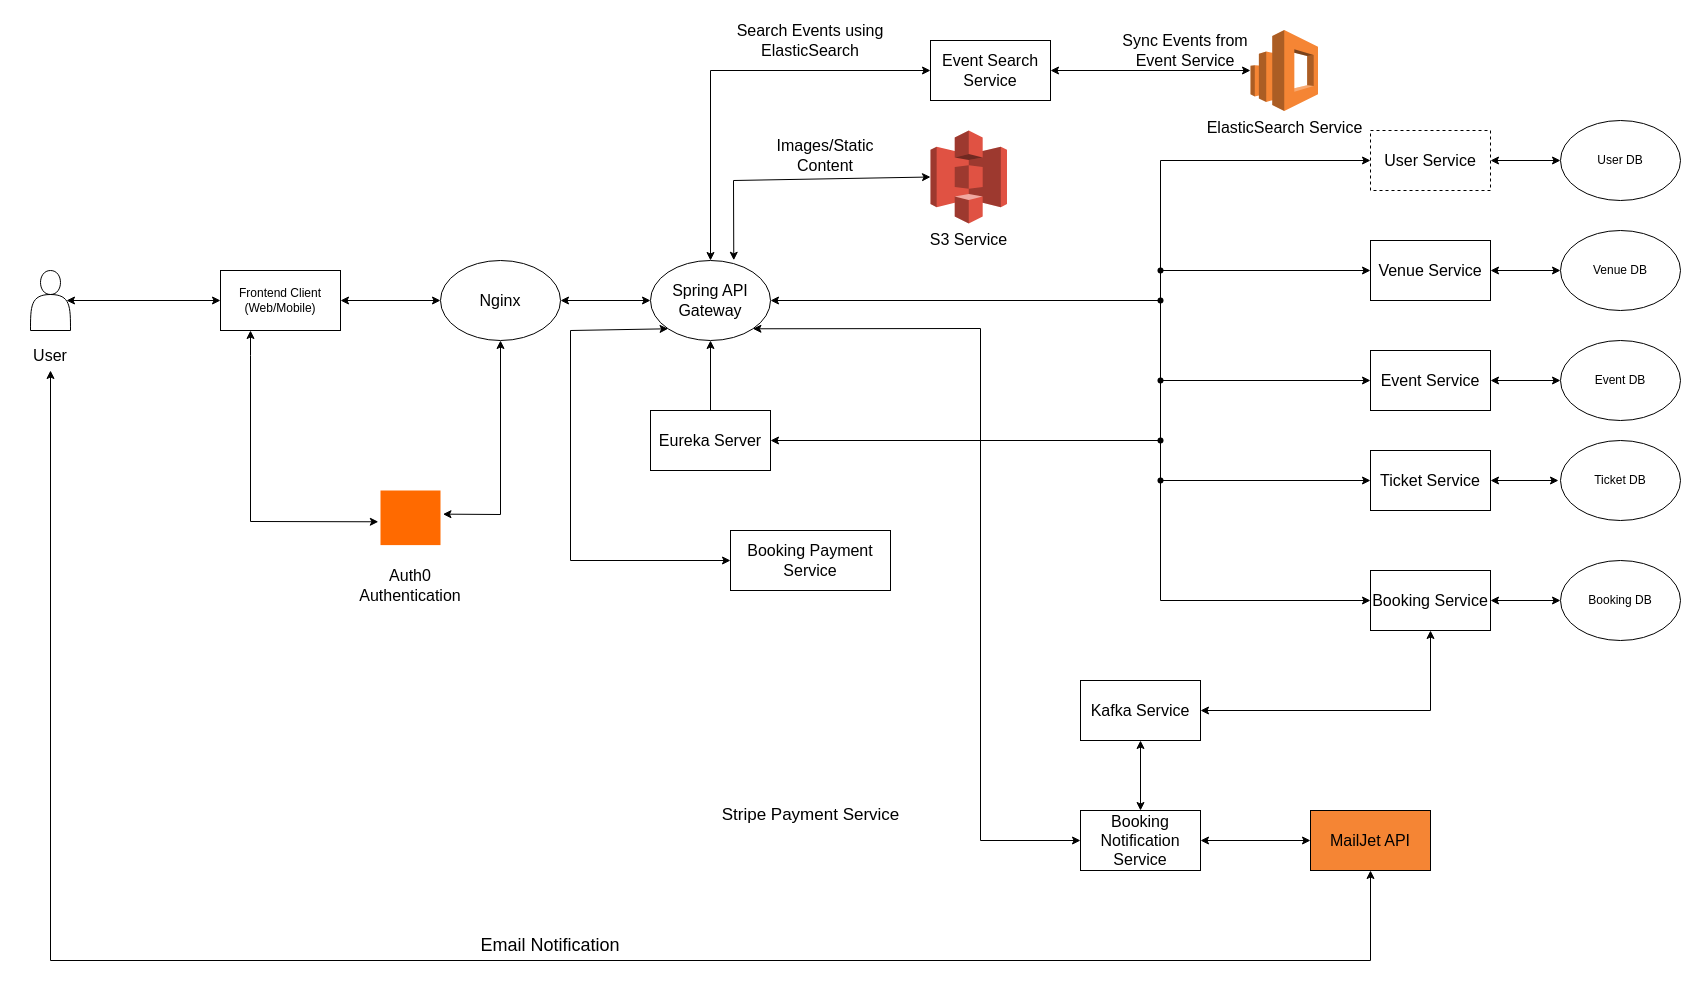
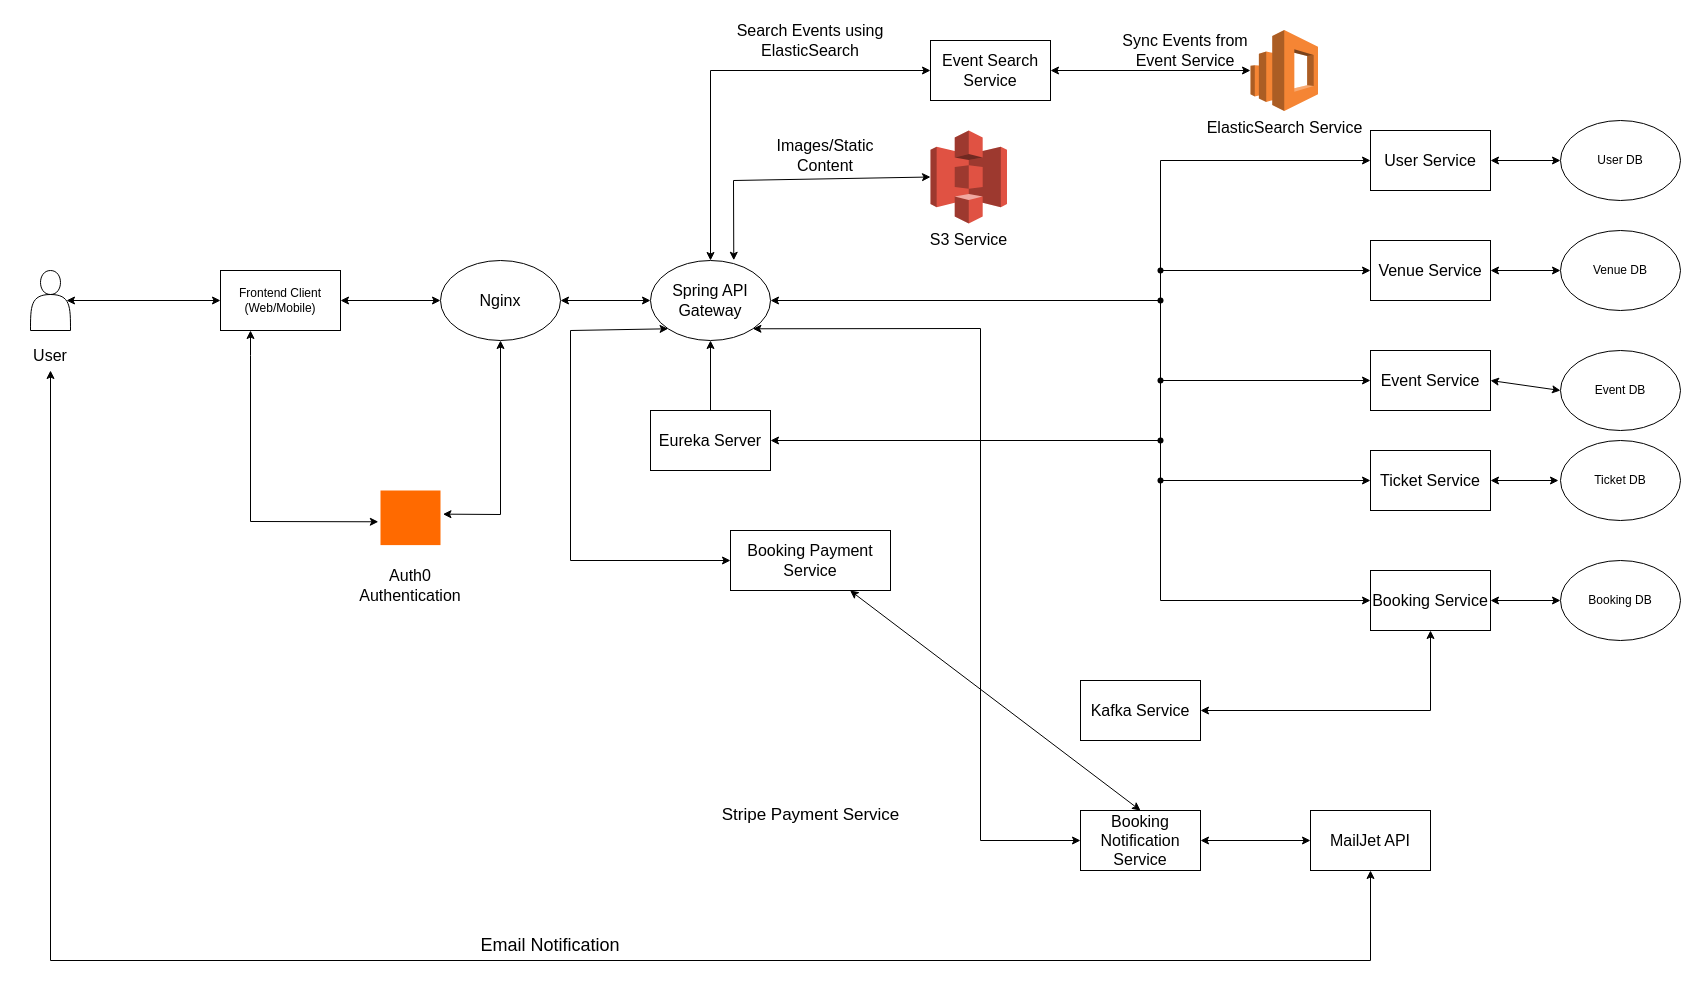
(1431, 161) -> (1431, 161)
(1621, 381) -> (1621, 391)
(1141, 776) -> (996, 701)
(1371, 841) -> (1371, 841)
